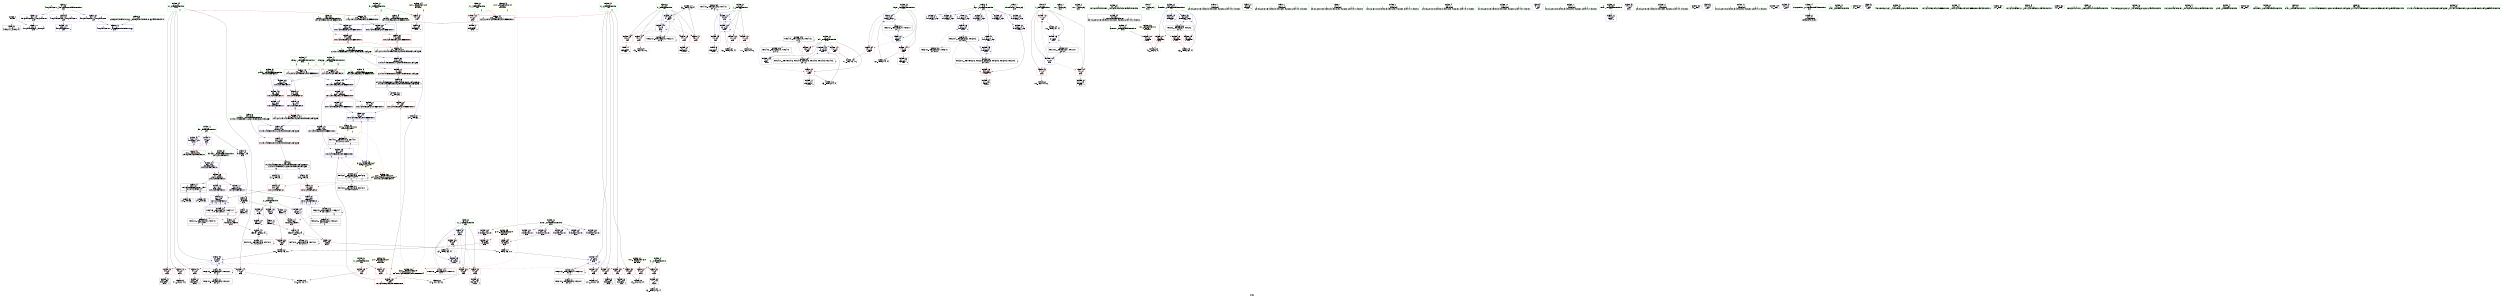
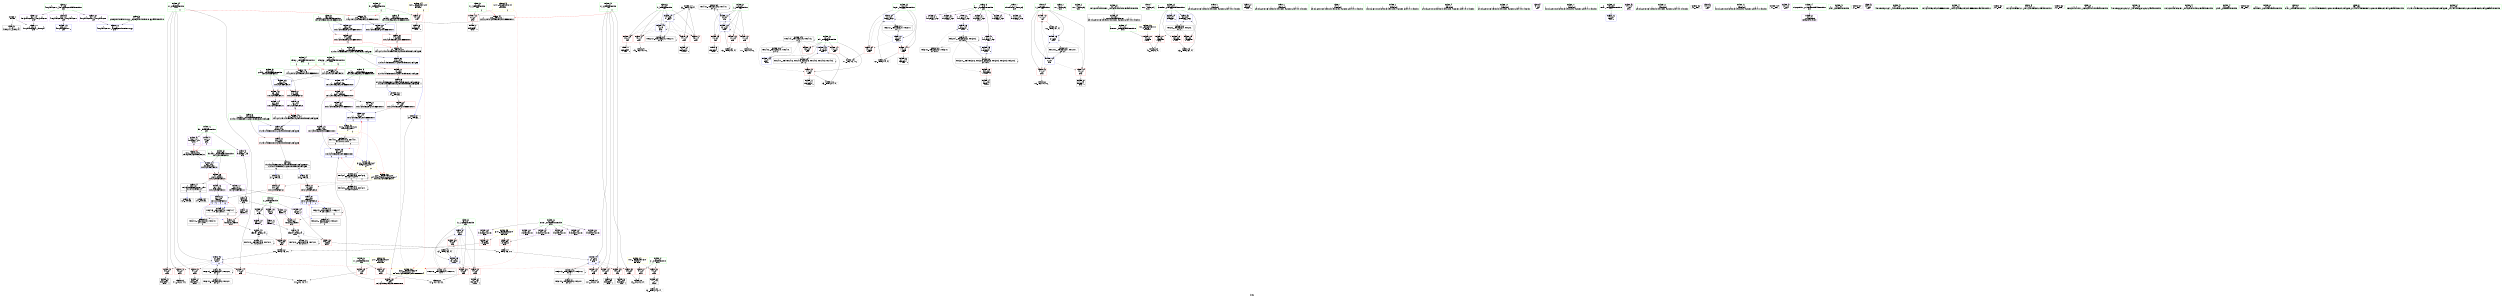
(680, 21) -> (687, 22)
(1019, 28) -> none
